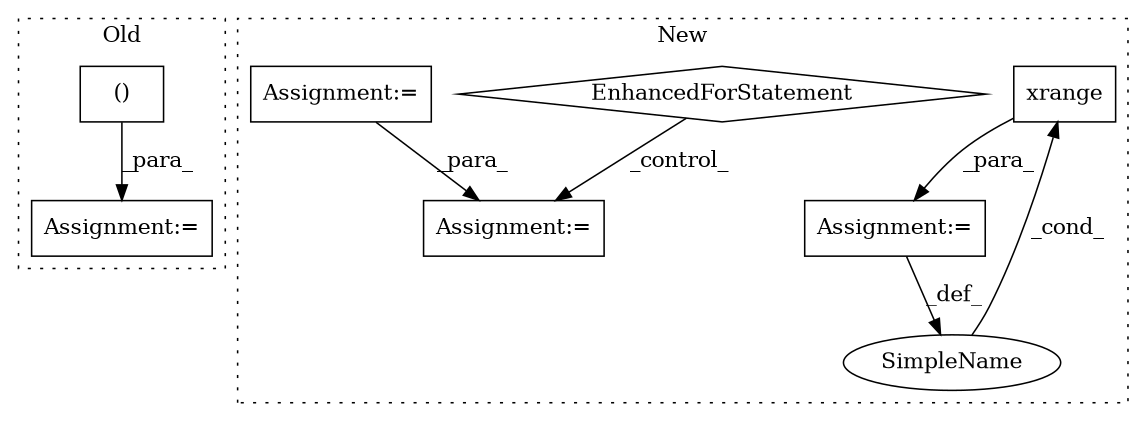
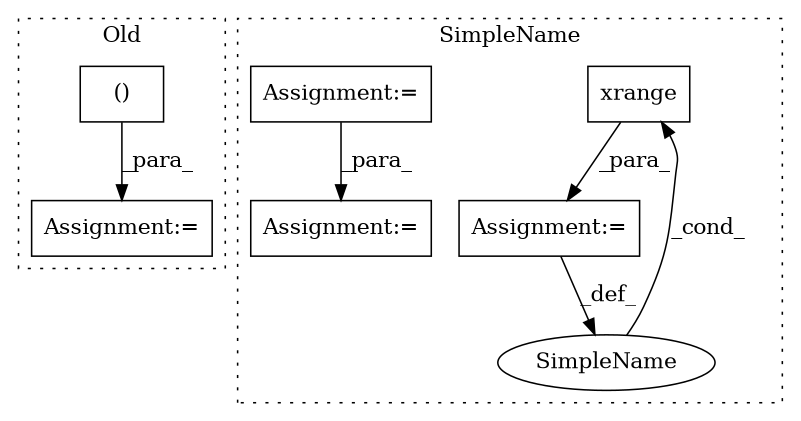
(683, 36) -> (510, 36)
(722, 94) -> none
